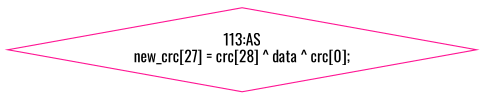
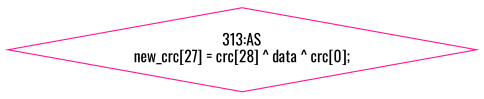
(242, 50) -> (242, 50)
